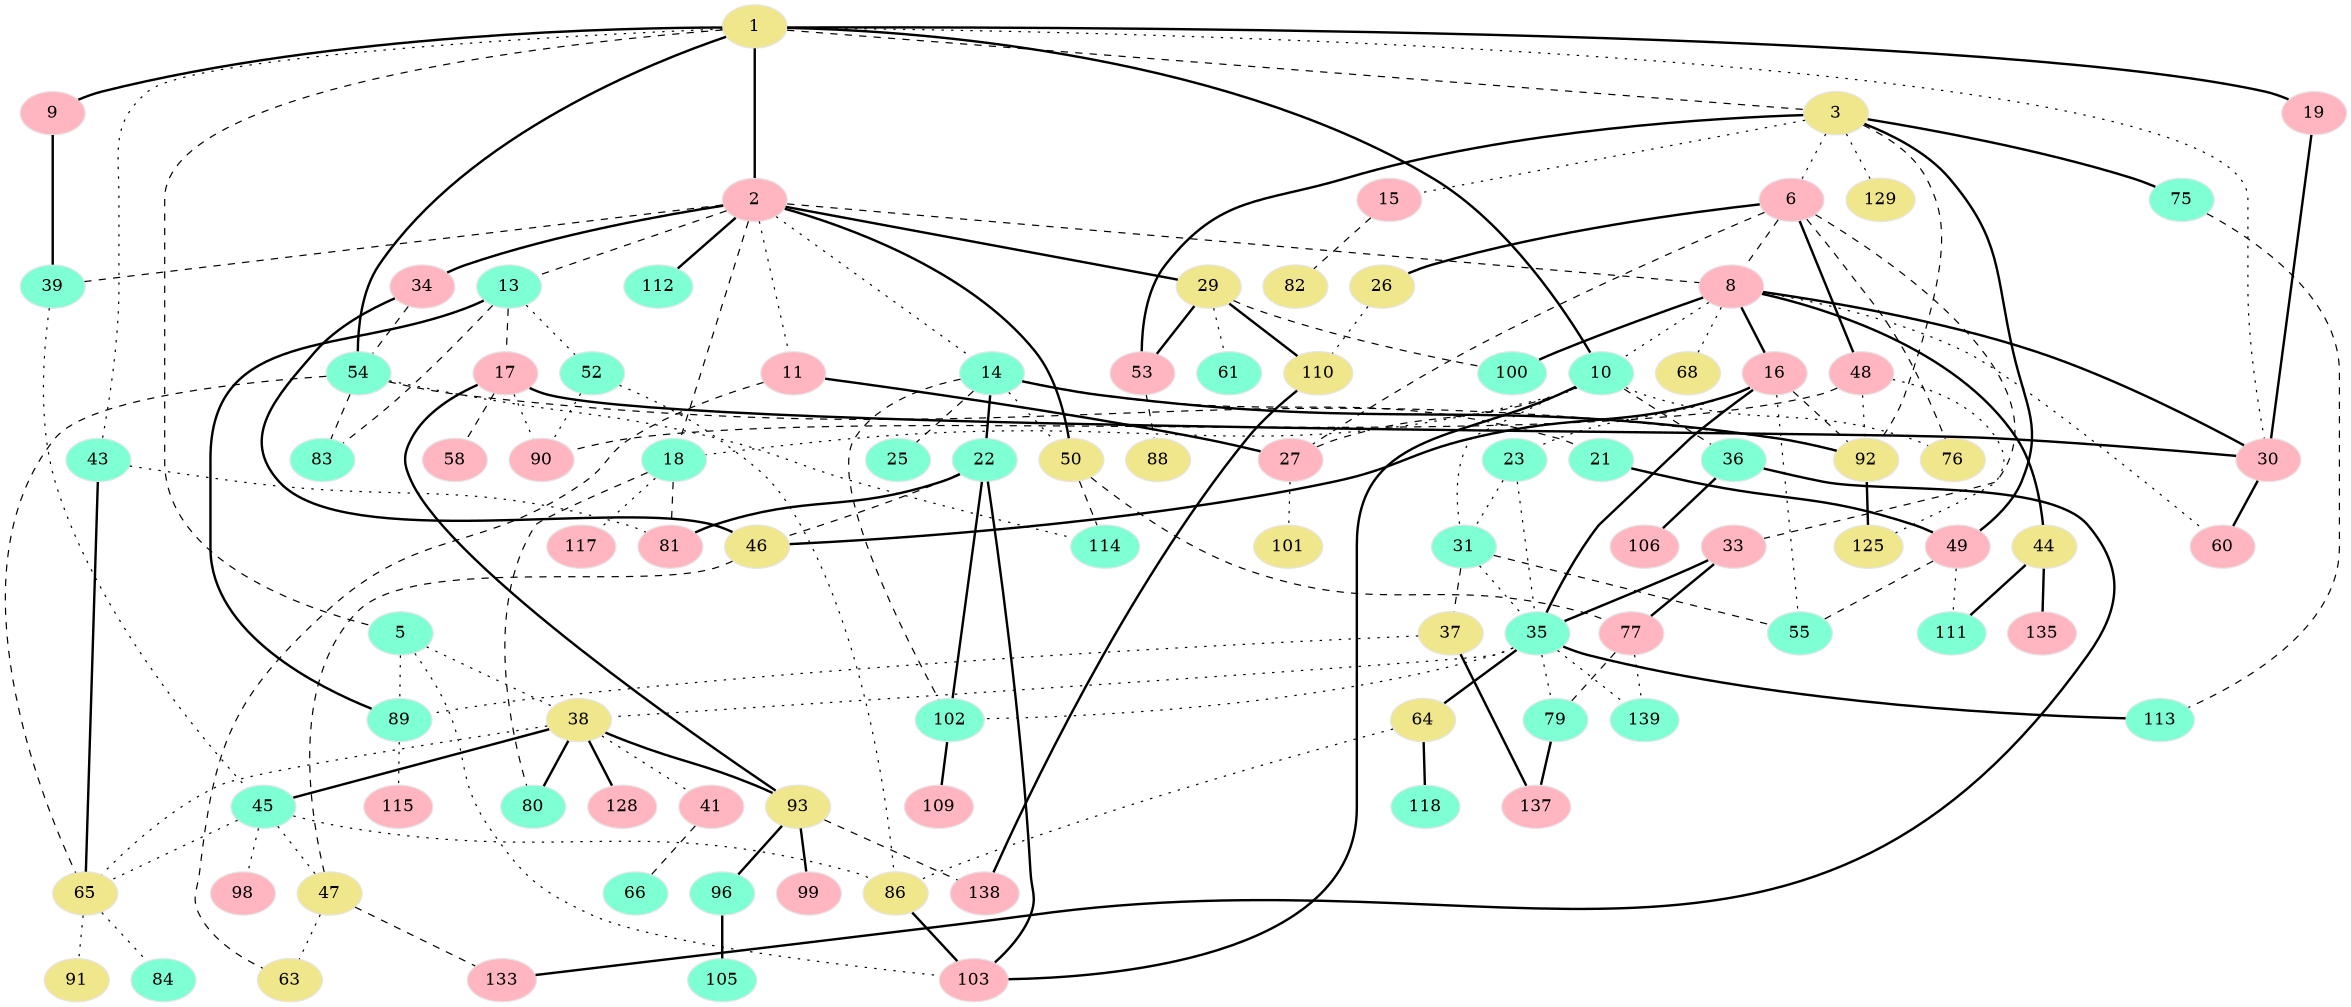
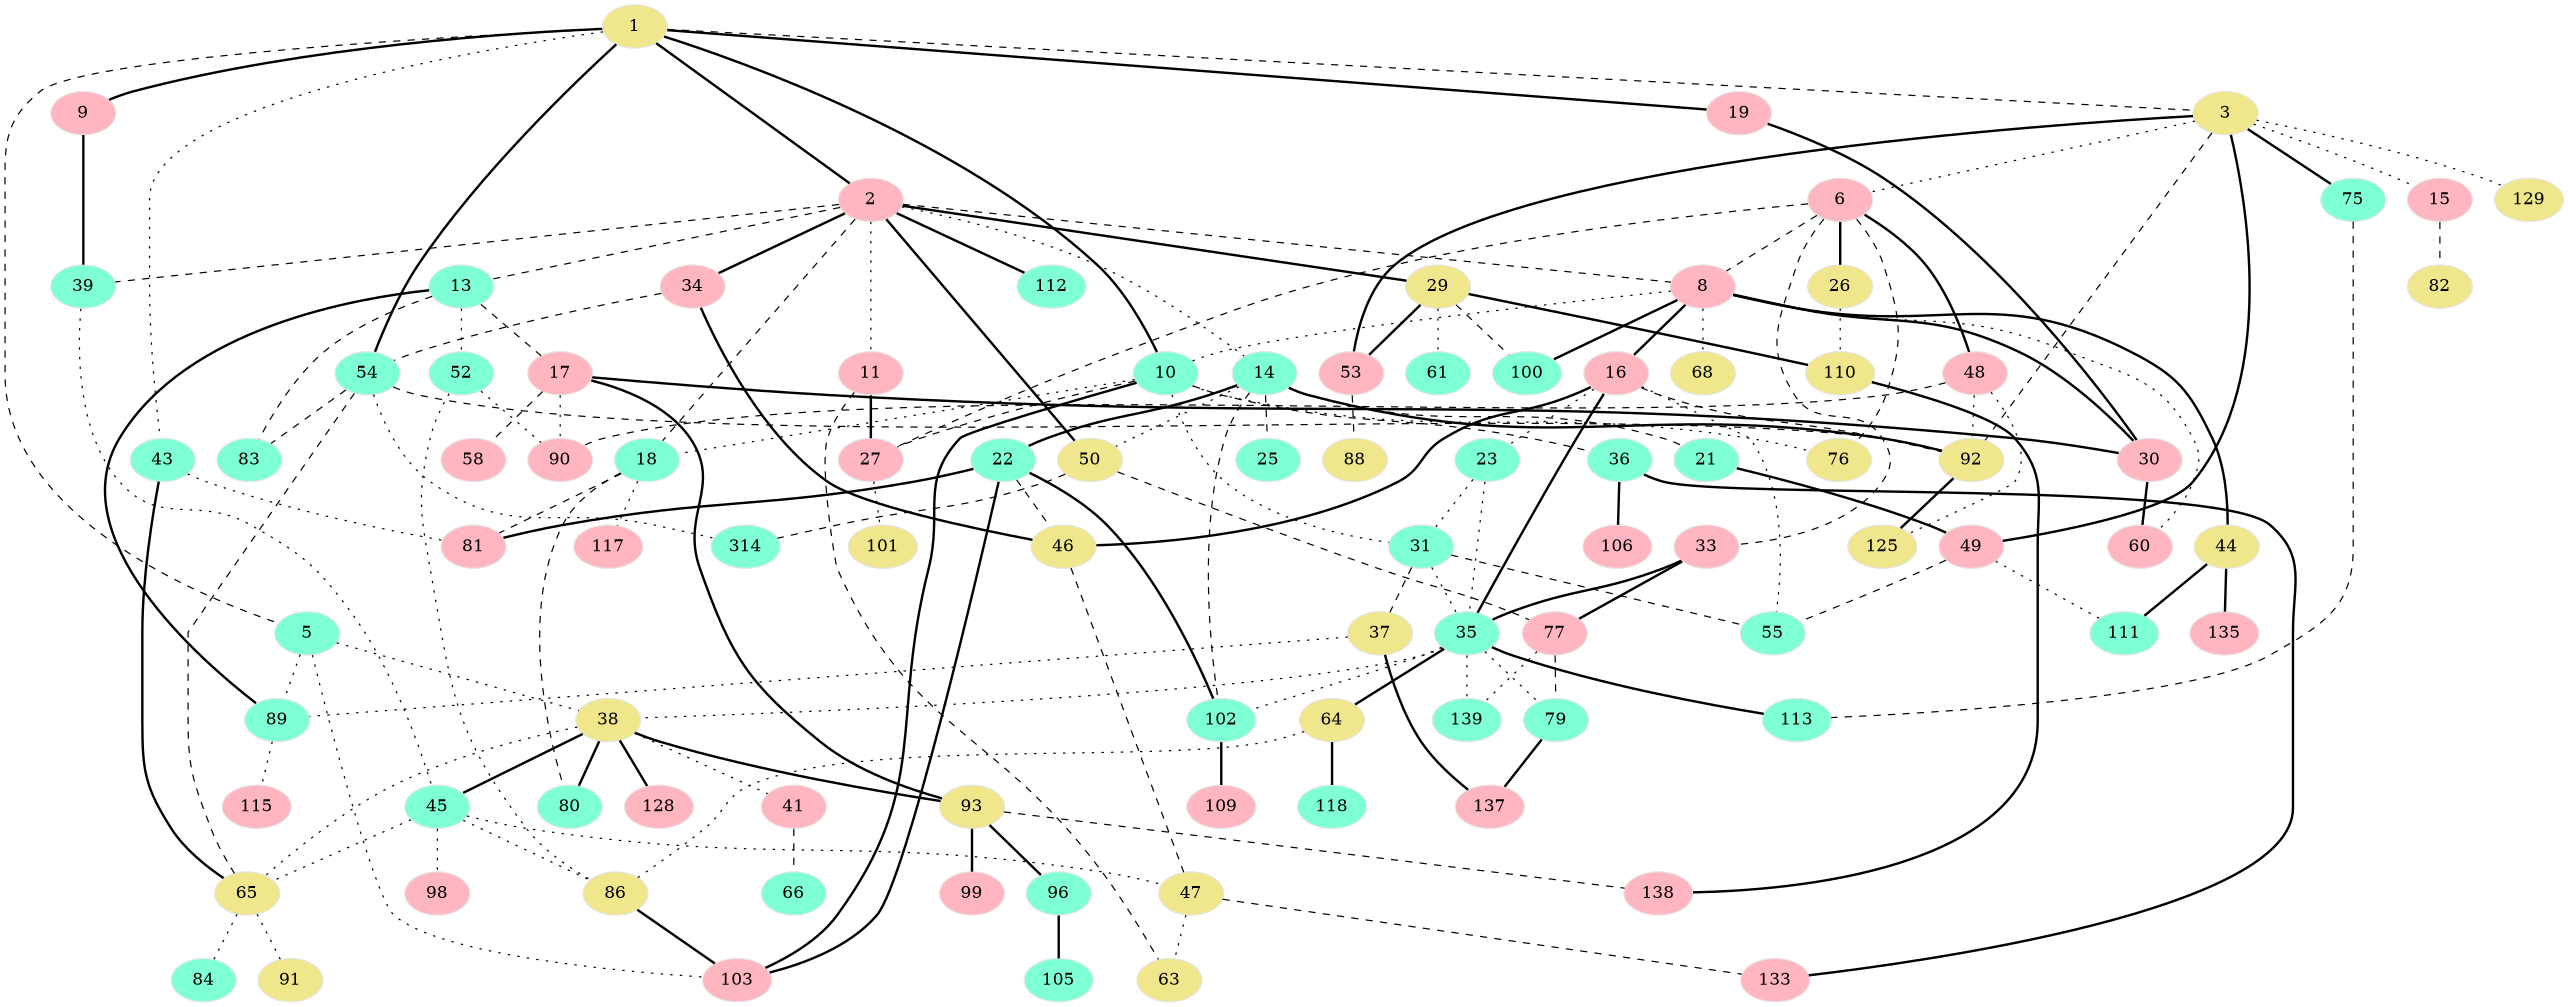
(1652, 61) -> none
(1105, 547) -> (746, 547)
